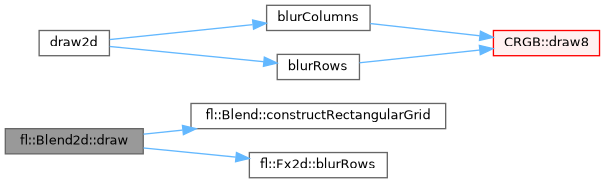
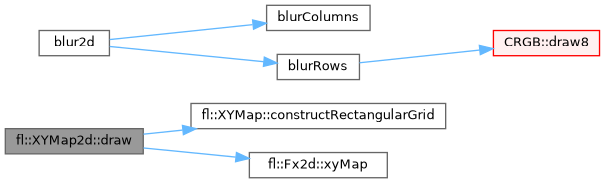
(425, 30) -> none
(74, 43) -> (74, 43)
(318, 116) -> (318, 116)
(74, 141) -> (74, 141)
(318, 165) -> (318, 165)
